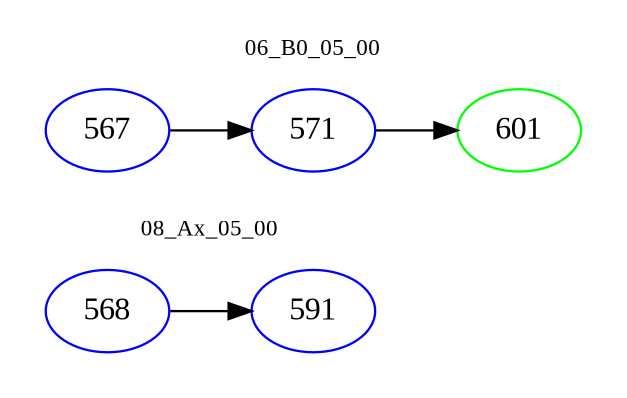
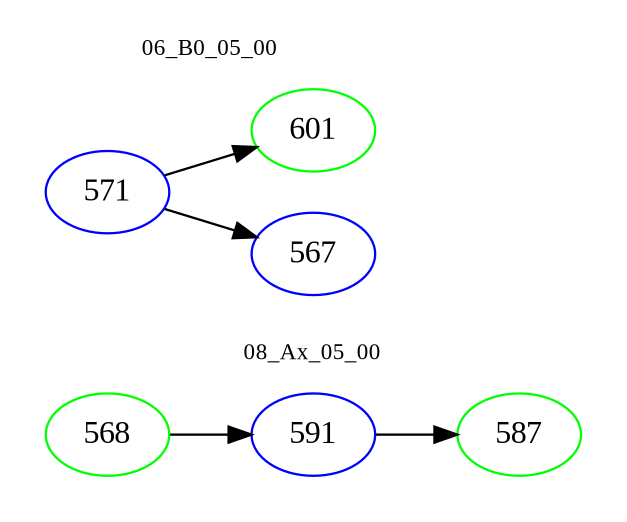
(199, 130) -> (200, 220)
(108, 311) -> (108, 435)
none -> (519, 435)
